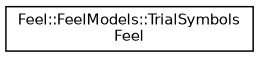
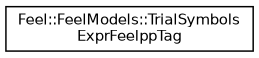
(130, 29) -> (130, 29)
